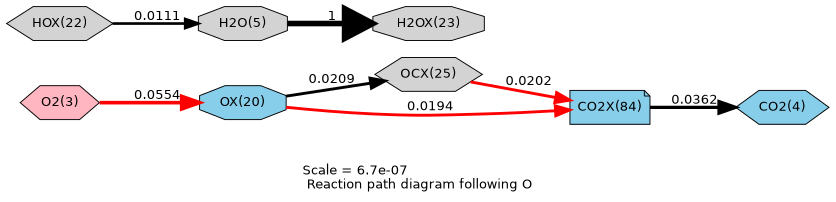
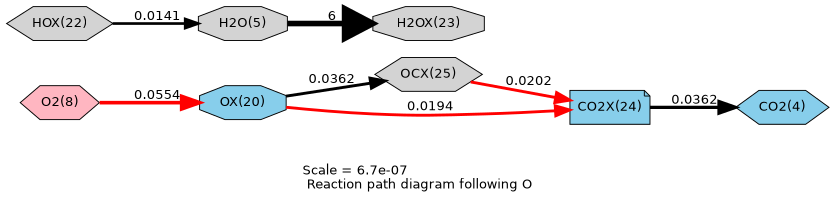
(156, 16) -> (156, 16)
(330, 16) -> (330, 16)
(330, 80) -> (330, 80)
(60, 103) -> (60, 103)
(610, 107) -> (610, 107)
